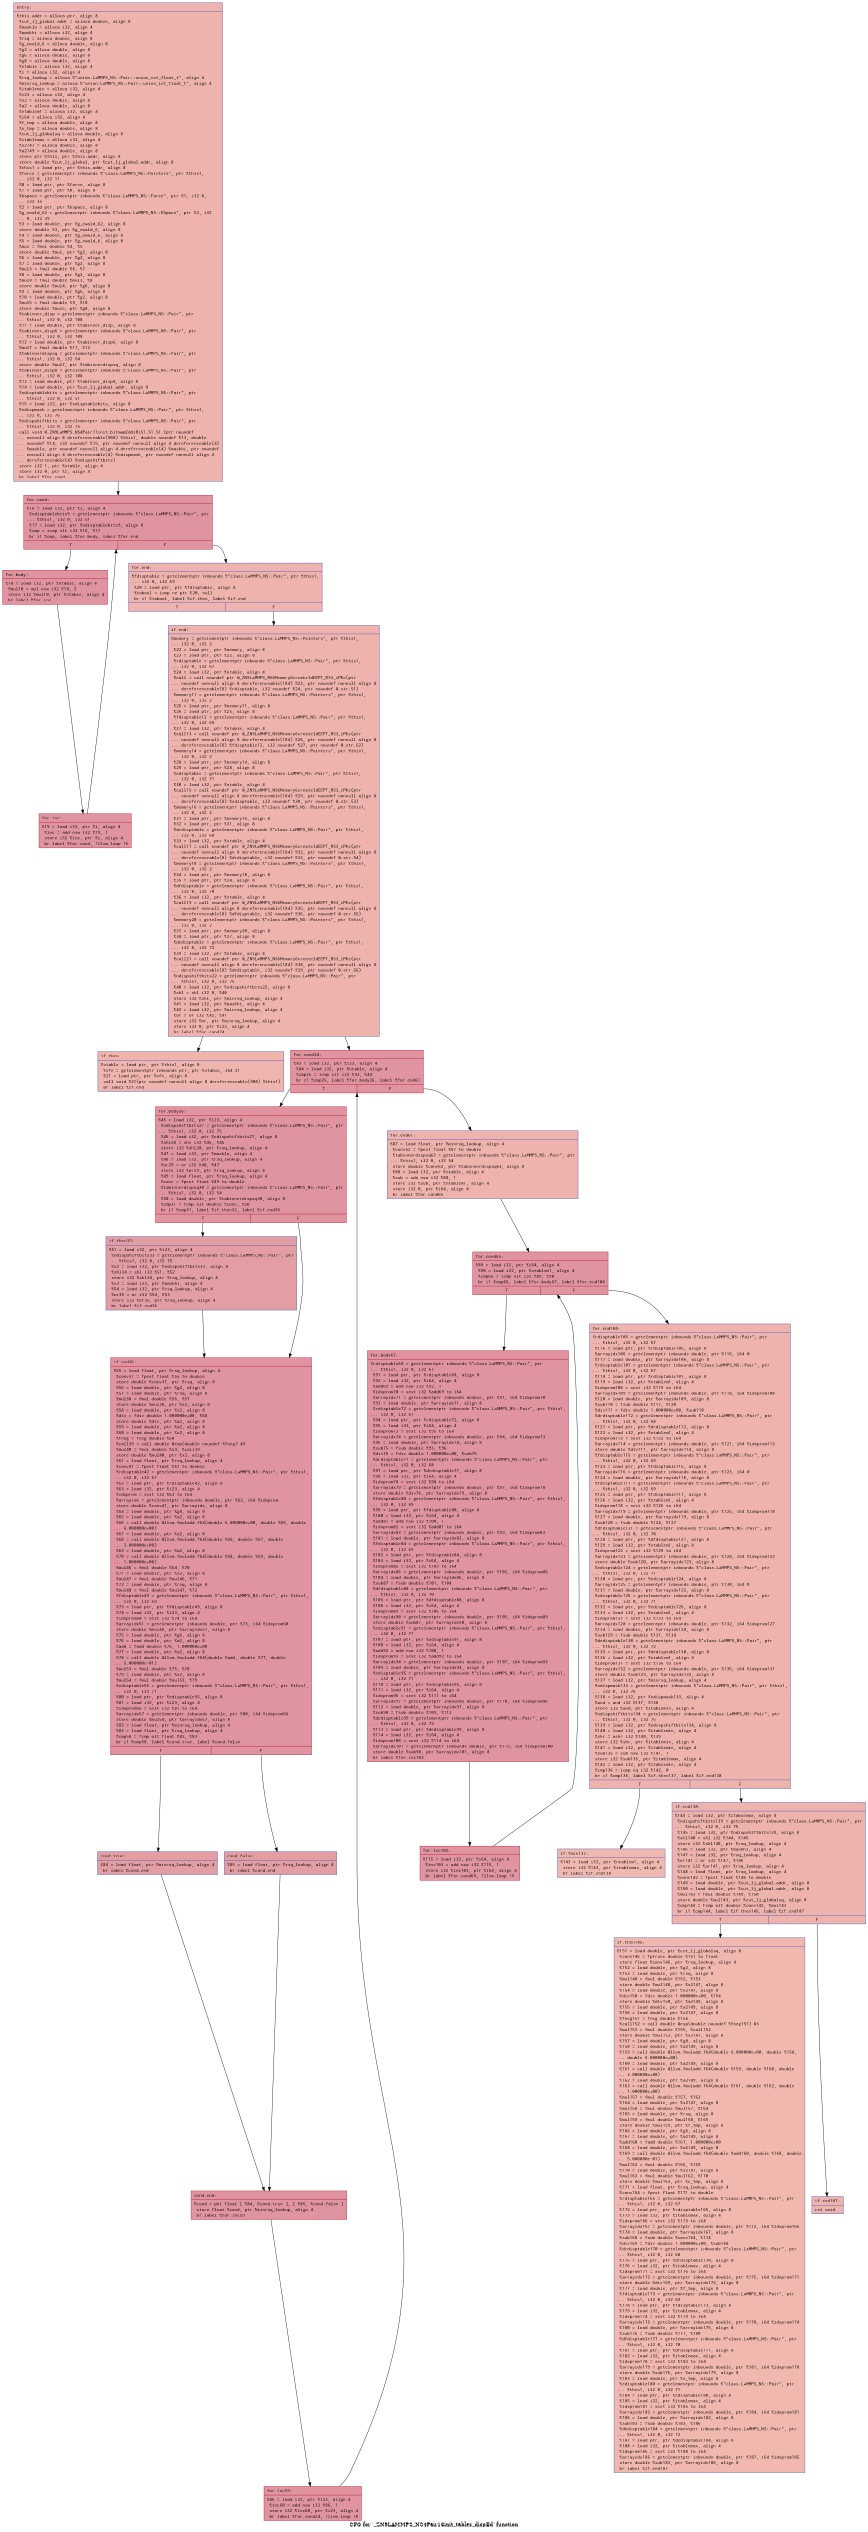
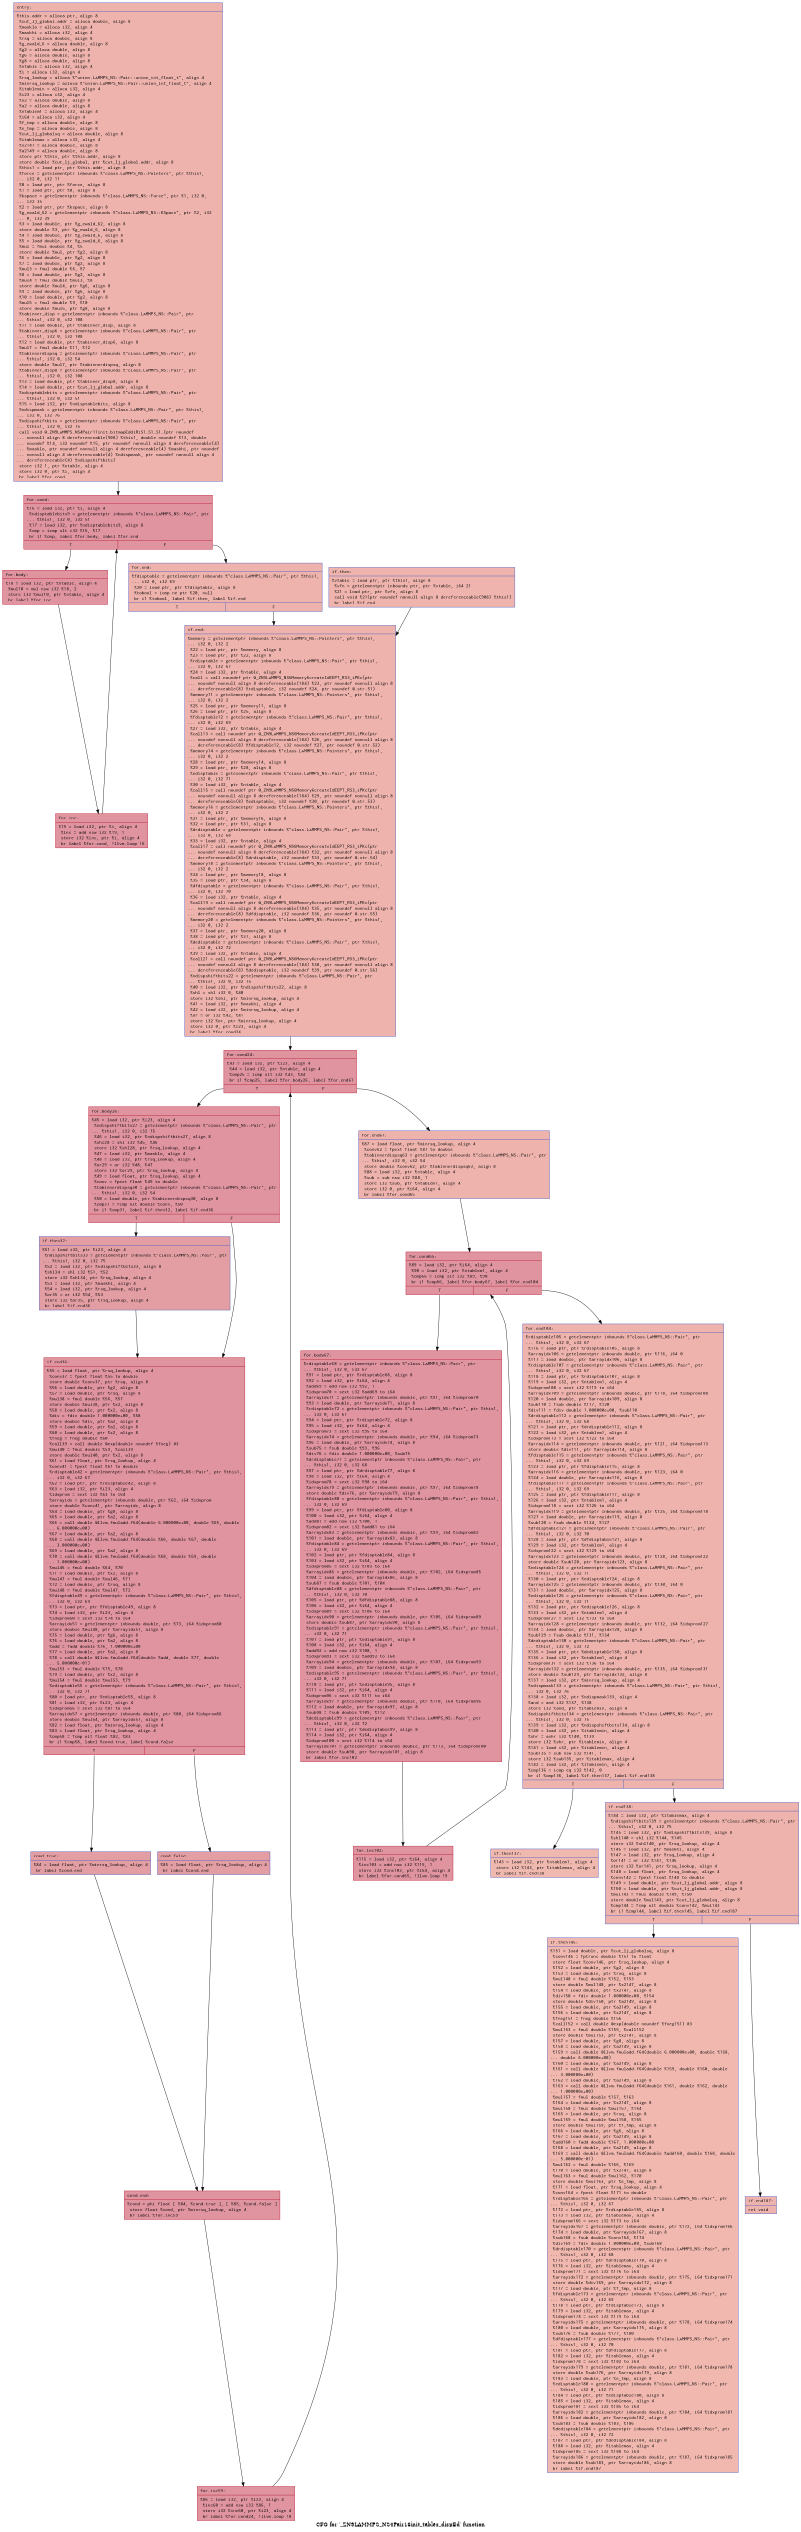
(201, 1042) -> (404, 620)
